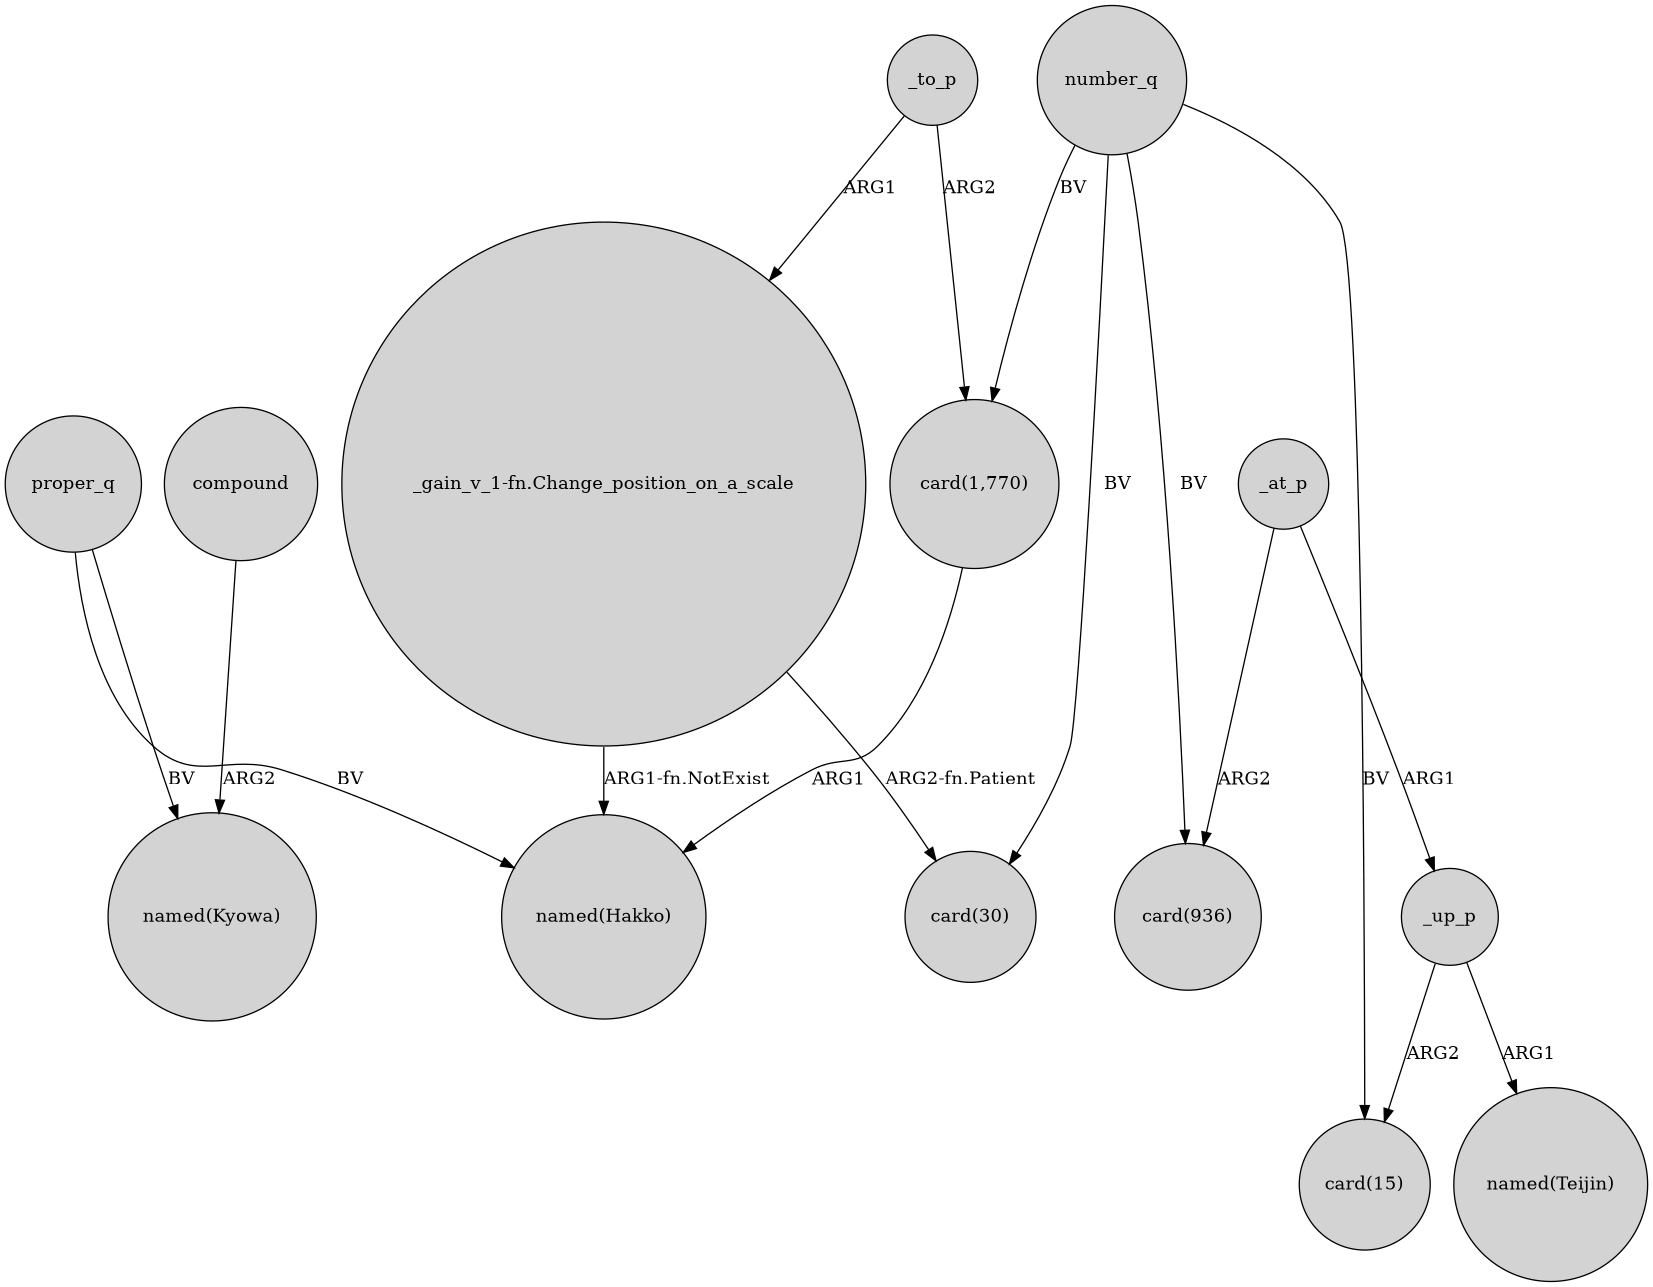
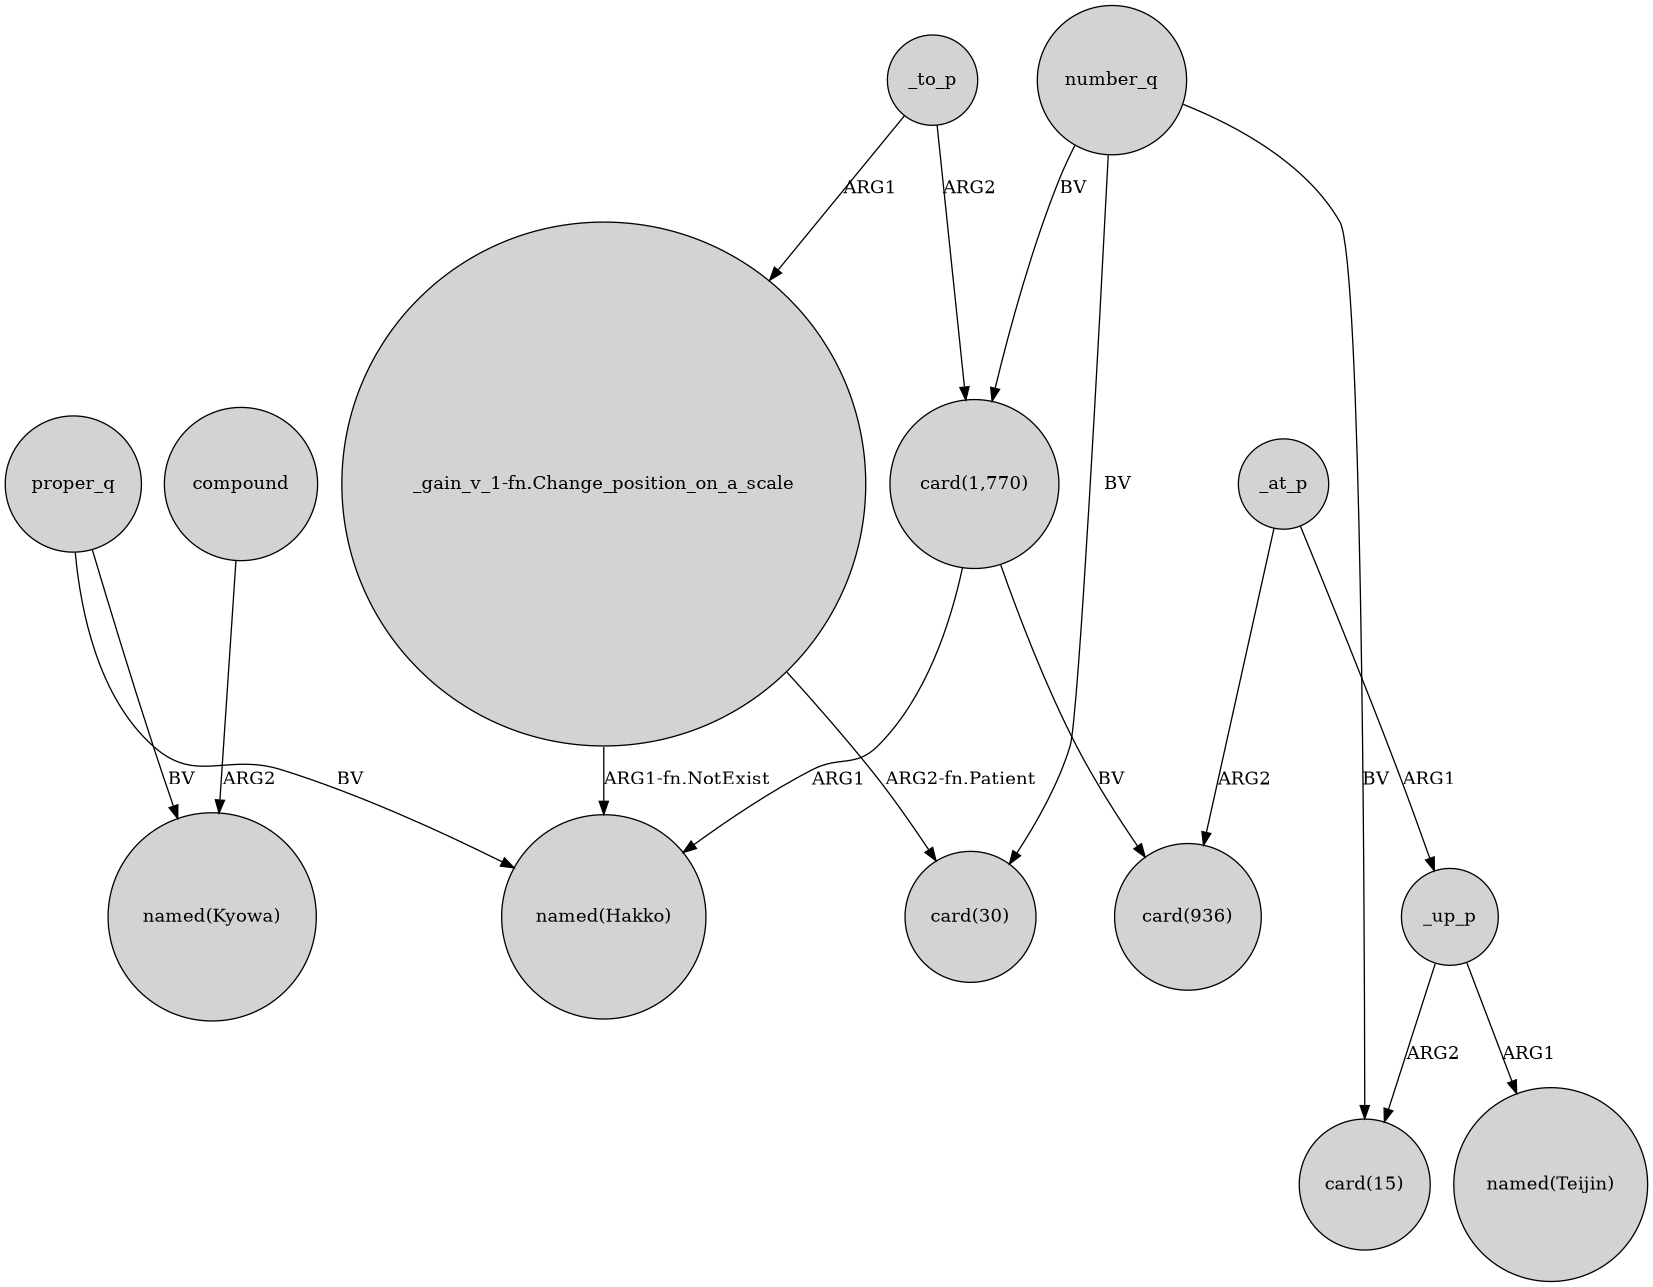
(1165, 491) -> (1059, 710)
